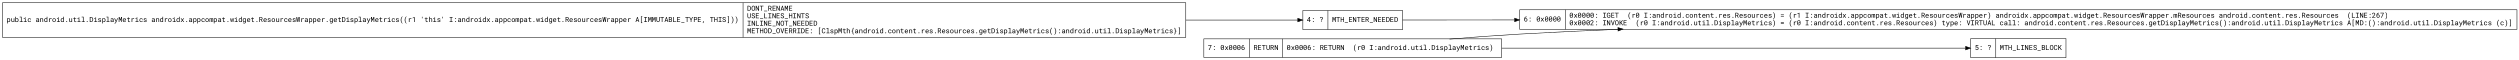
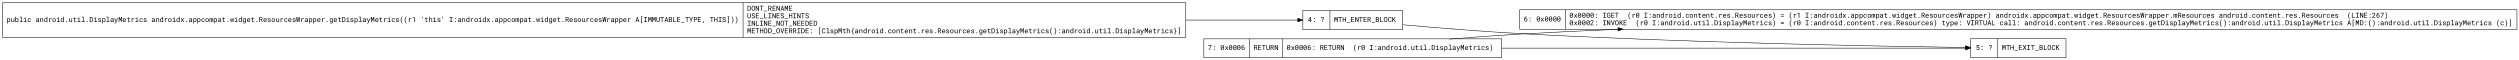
(1365, 20) -> (1365, 20)
(1459, 20) -> (1684, 41)
(2031, 48) -> (2031, 48)
